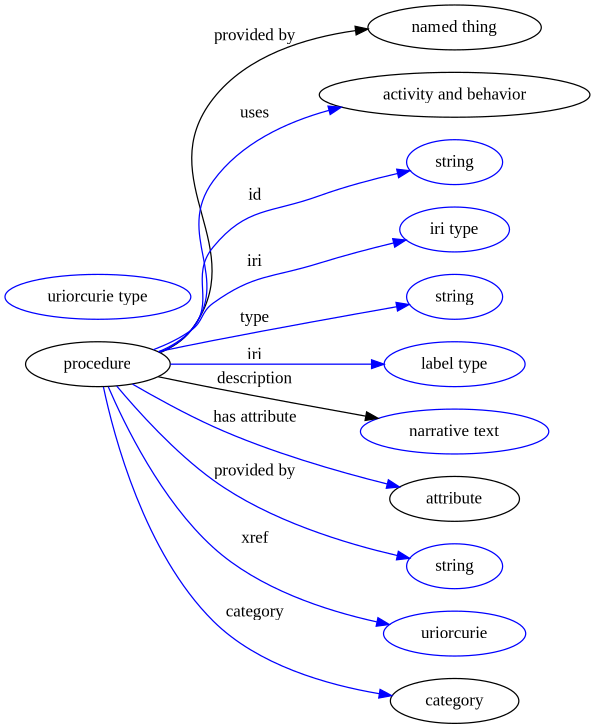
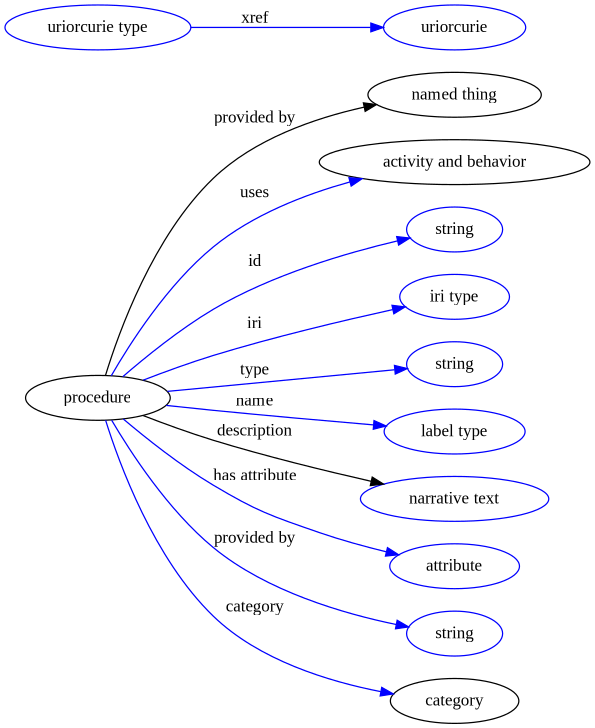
(255, 355) -> (255, 401)
(455, 499) -> (455, 566)
(209, 543) -> (281, 27)
